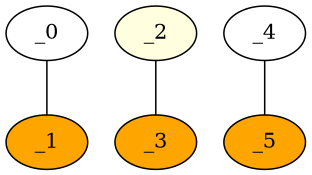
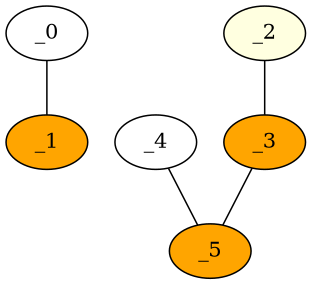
none -> (237, 197)
